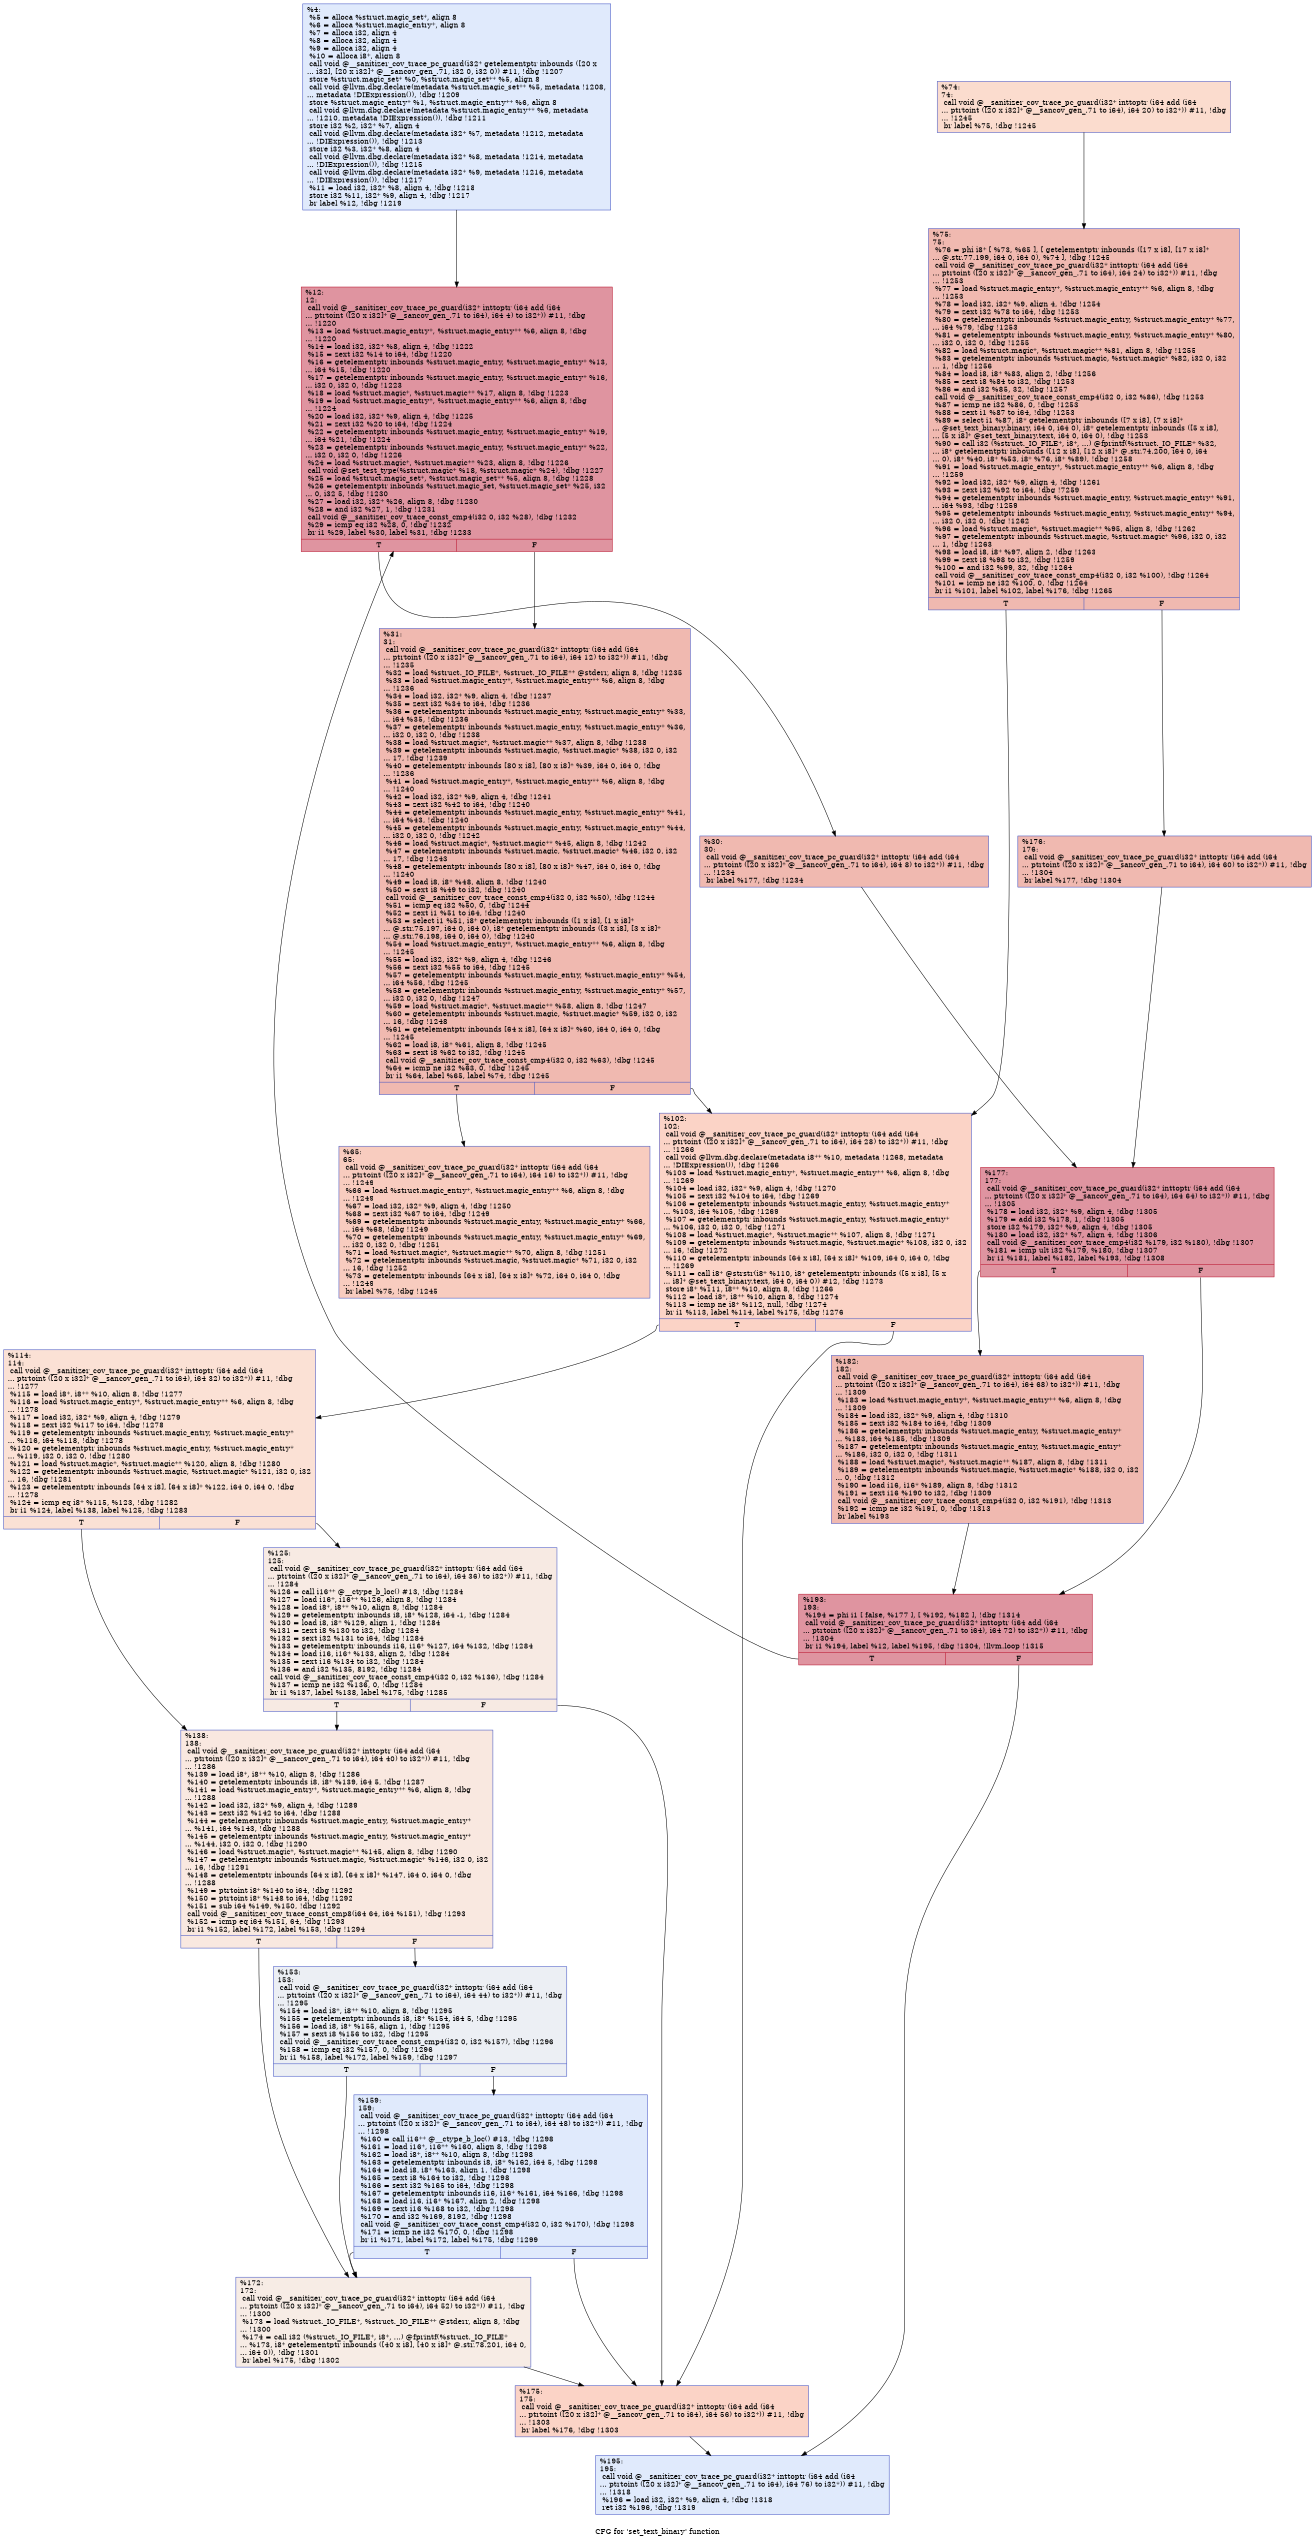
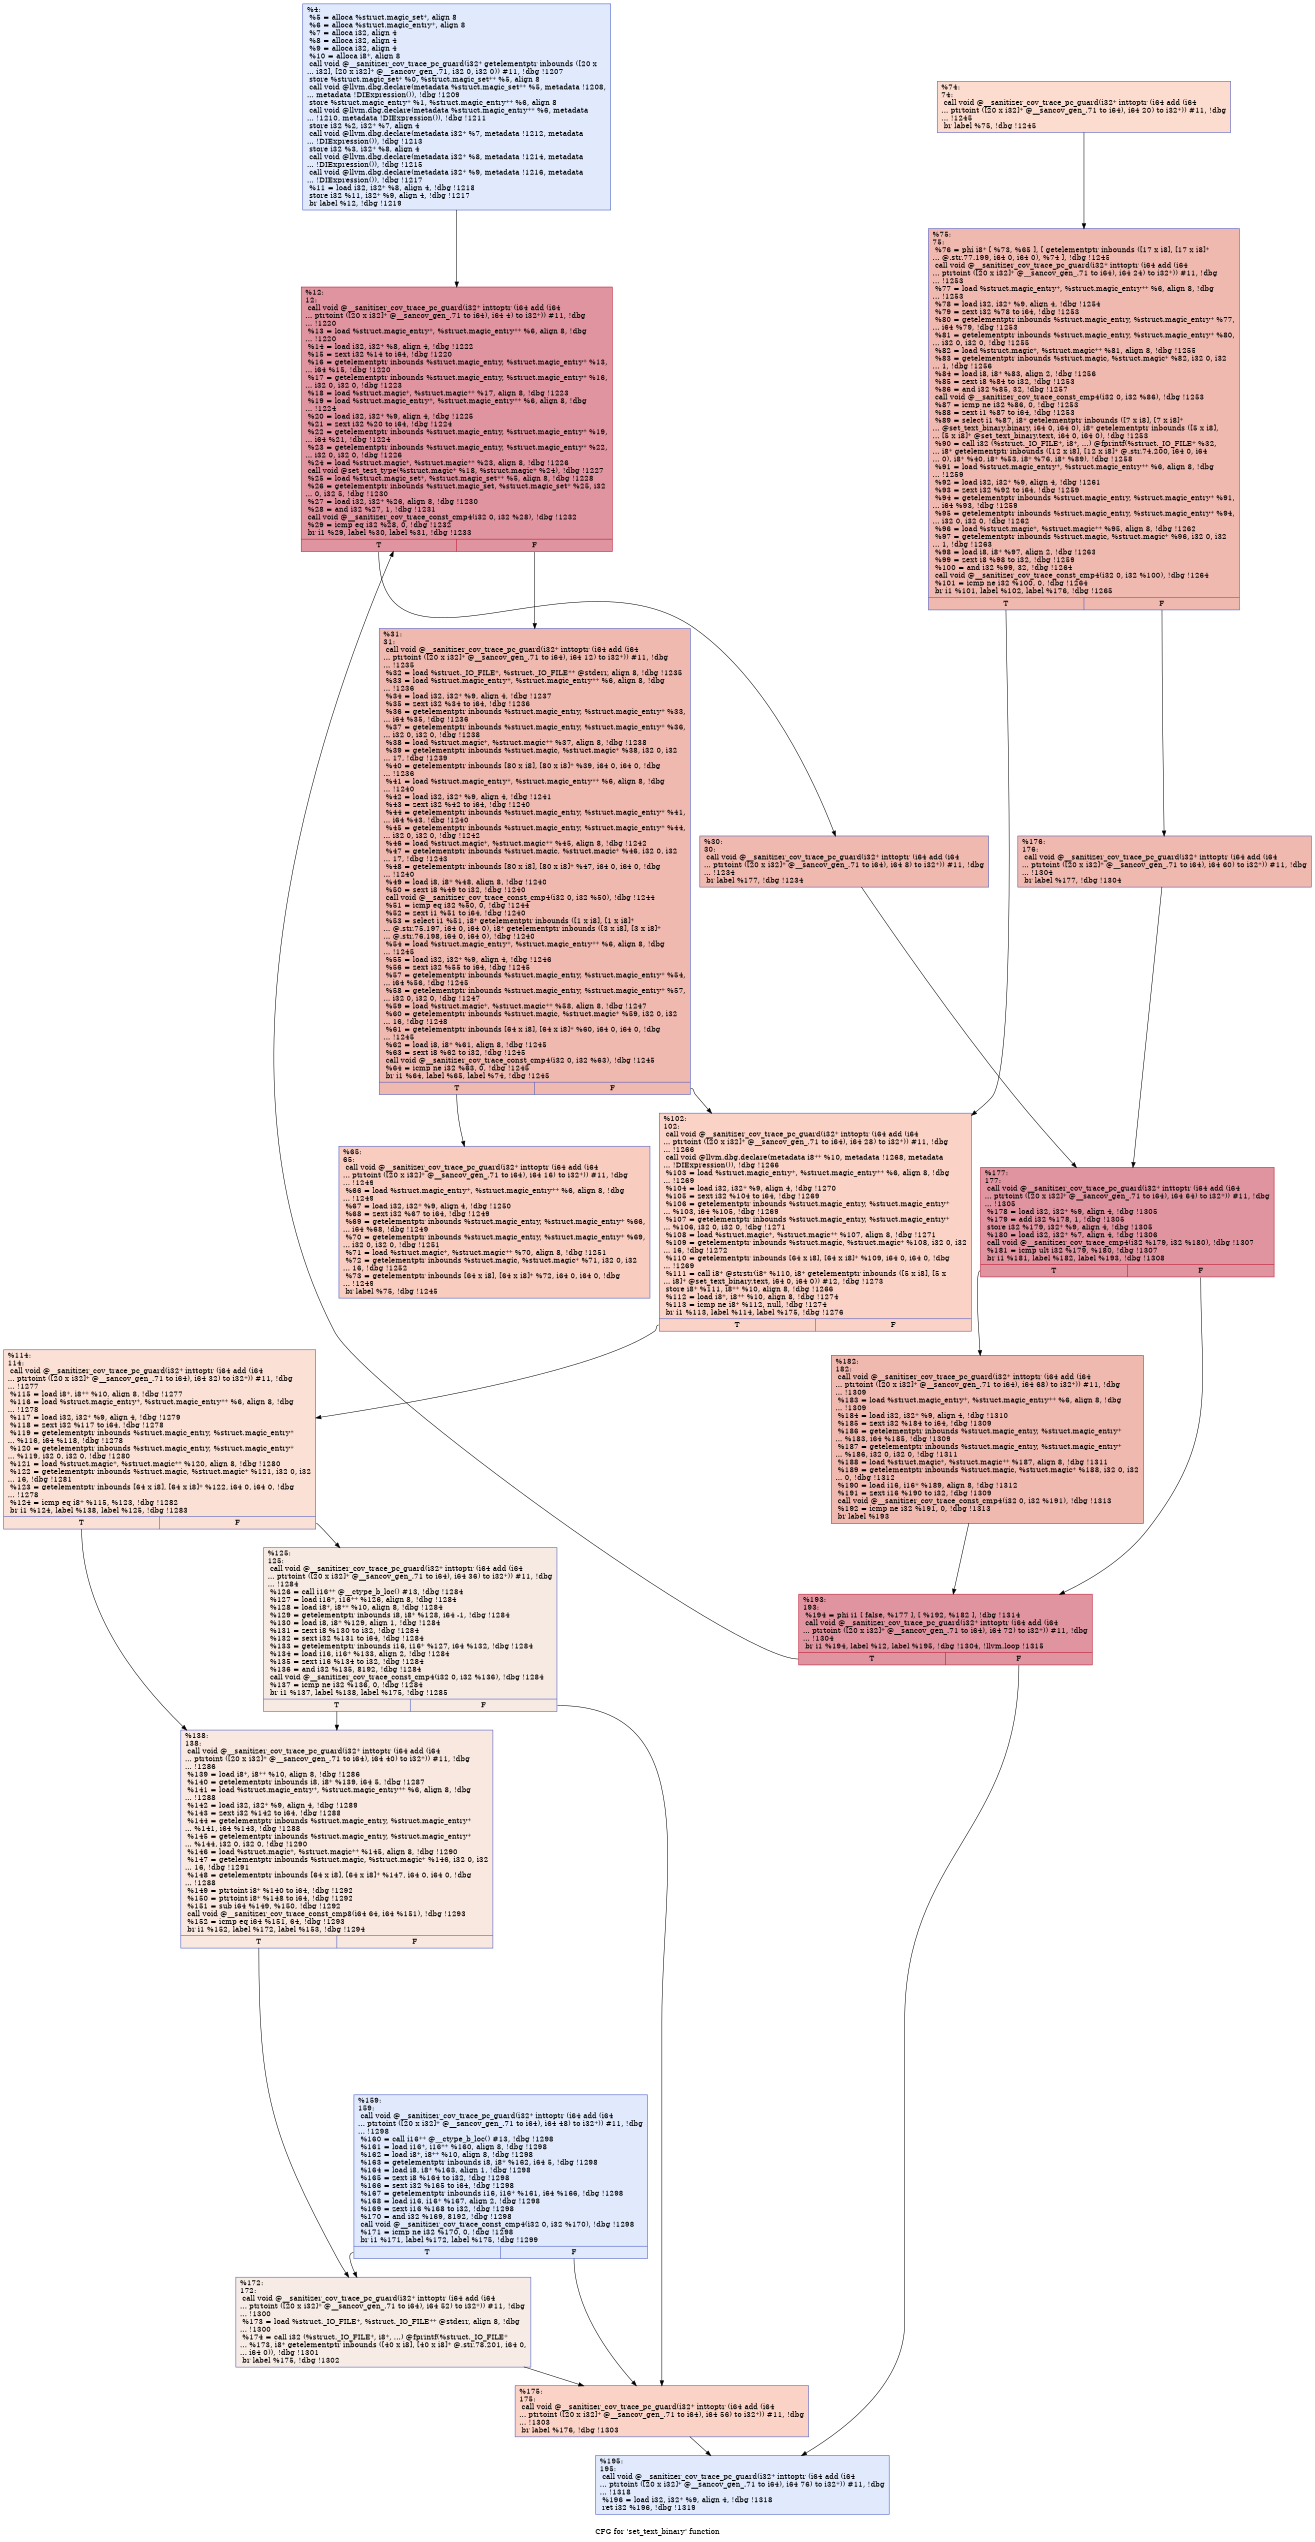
(1006, 490) -> (1006, 490)
(987, 1439) -> (987, 1439)
(742, 1821) -> none
(420, 2021) -> none
